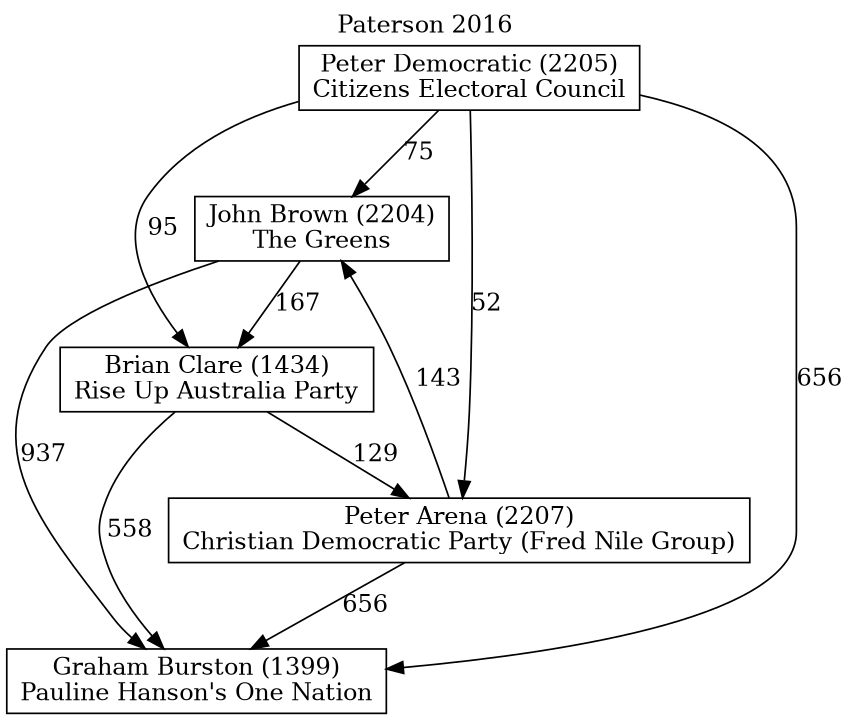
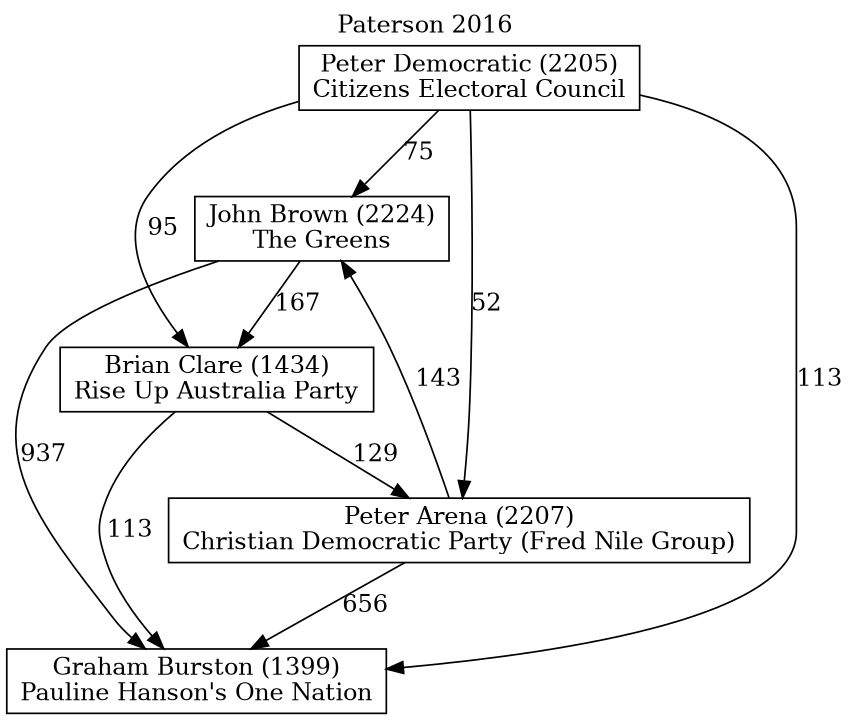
(322, 229) -> (322, 229)
(820, 380) -> (820, 380)
(130, 530) -> (130, 530)
